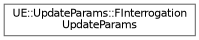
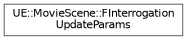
(100, 20) -> (93, 20)
